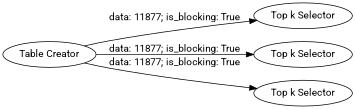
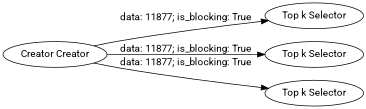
(49, 54) -> (55, 54)
